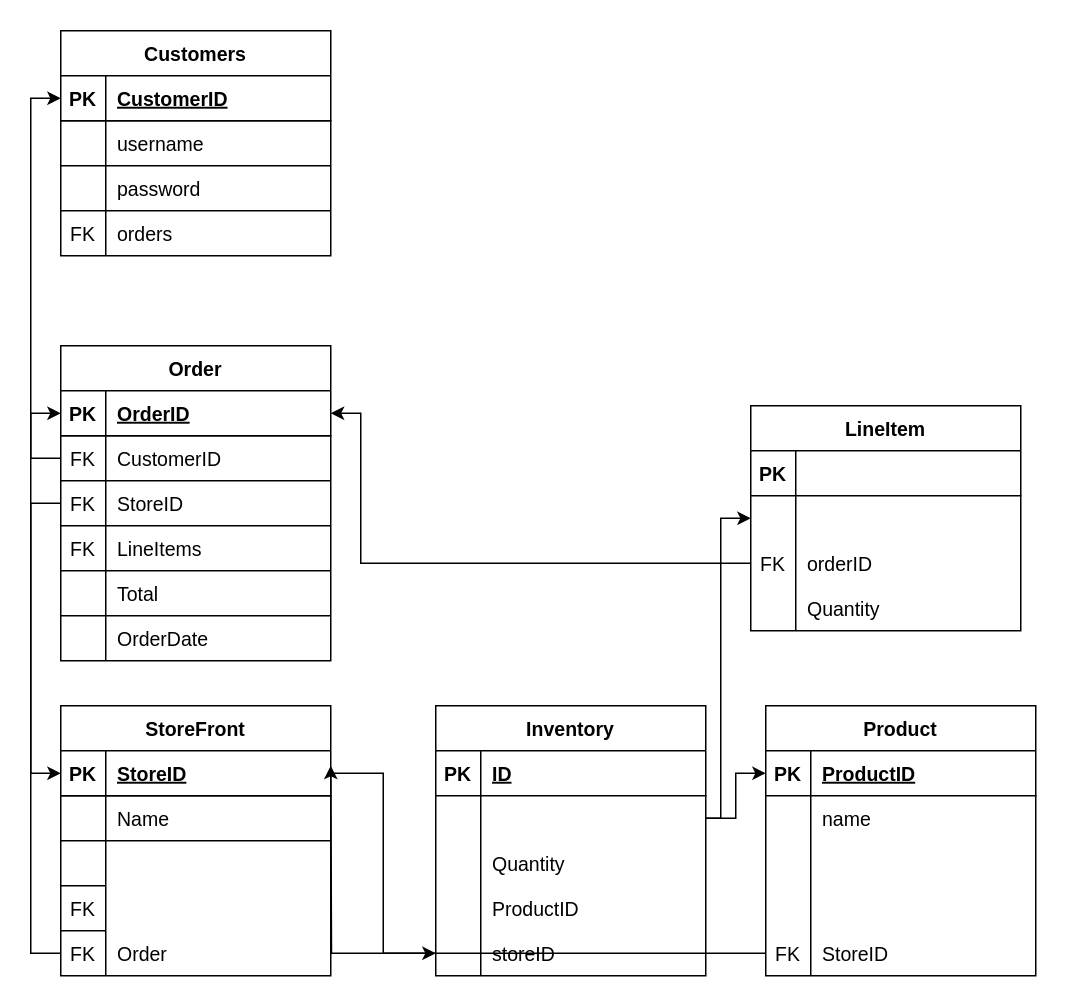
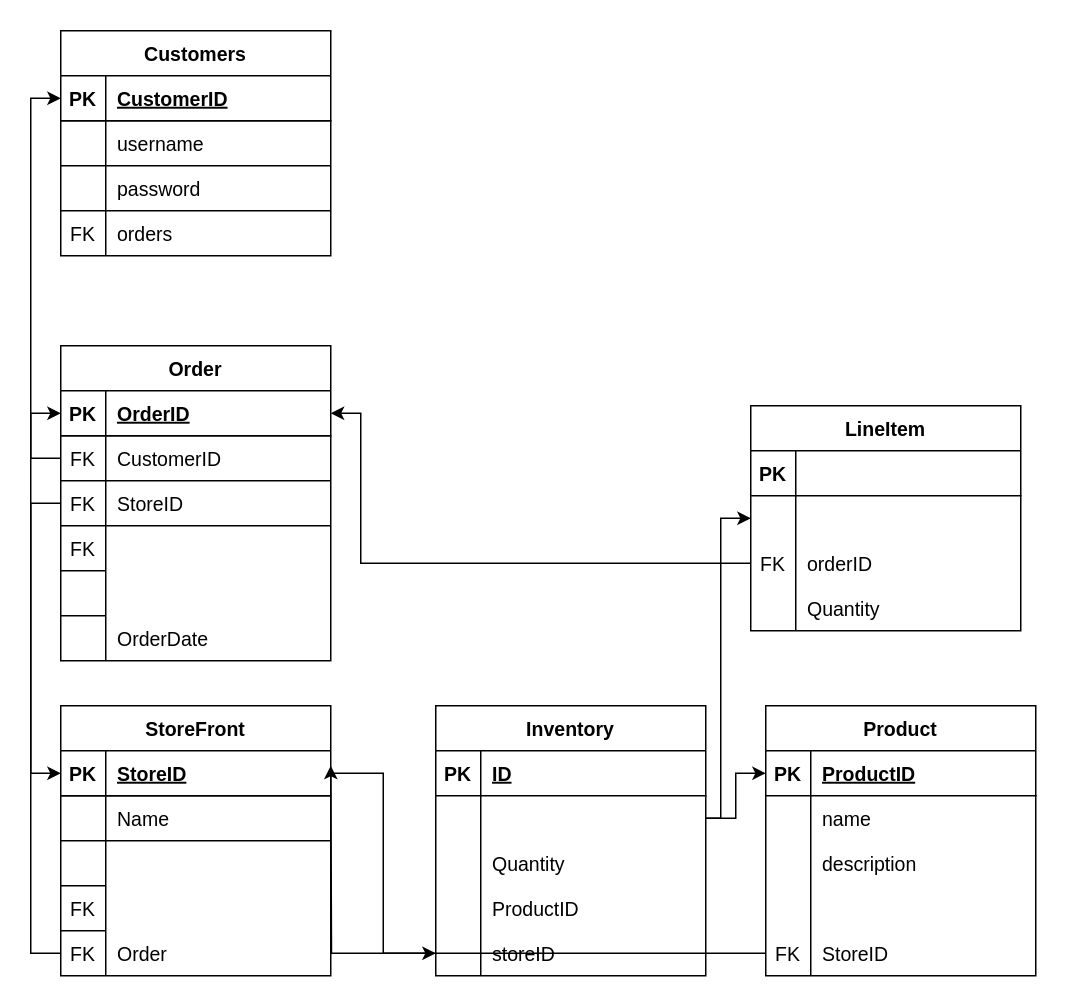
(218, 548) -> none
(218, 593) -> none
none -> (923, 863)
